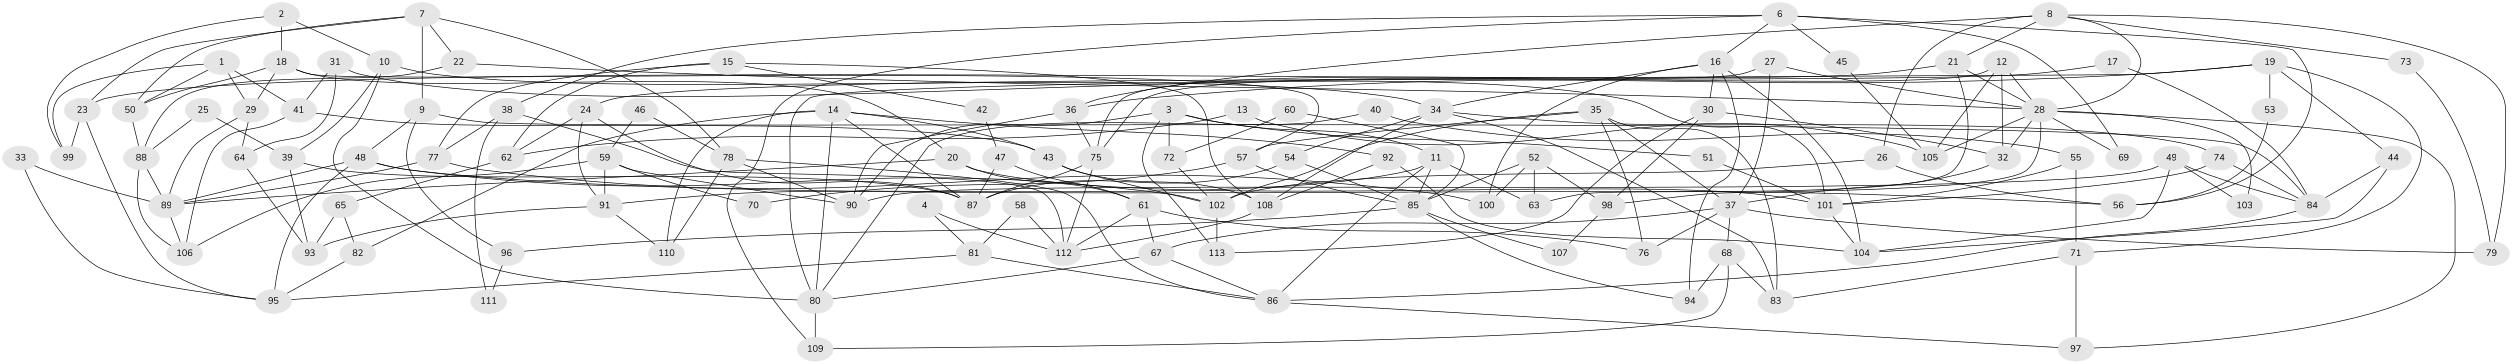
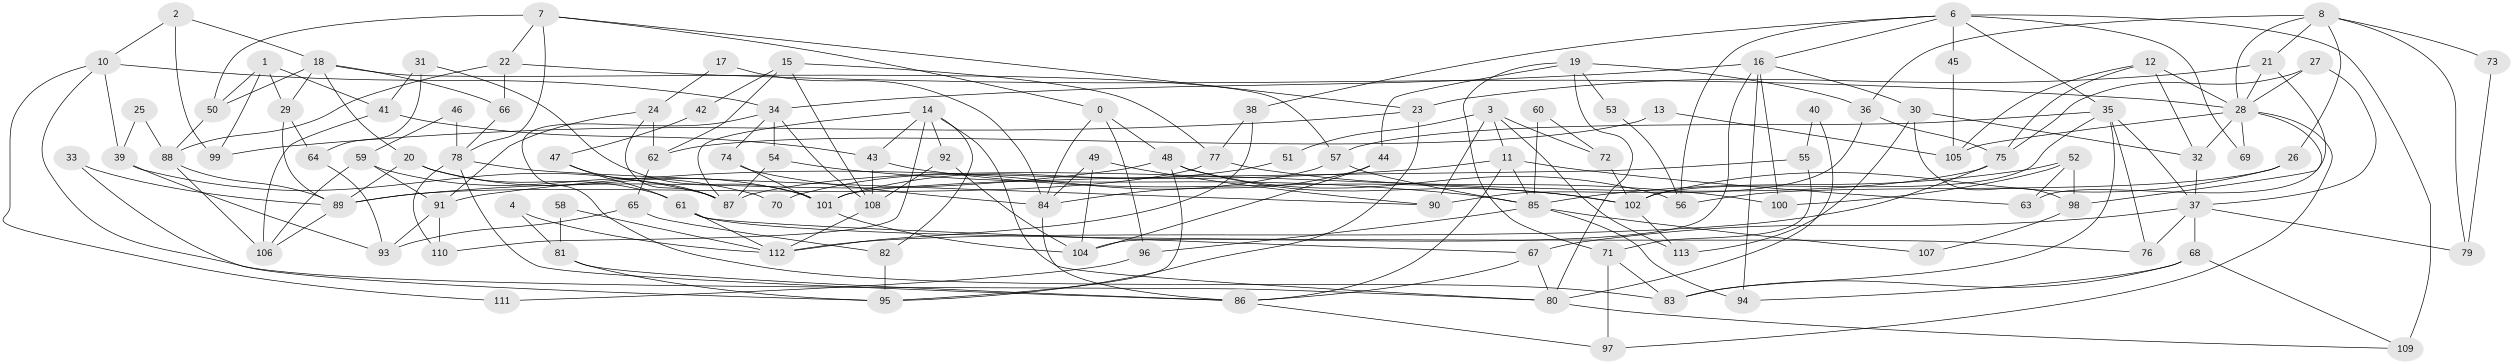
none -> (2031, 62)
(422, 110) -> (1100, 110)
none -> (505, 110)
(726, 186) -> none
(475, 203) -> (144, 257)
(2245, 206) -> none
